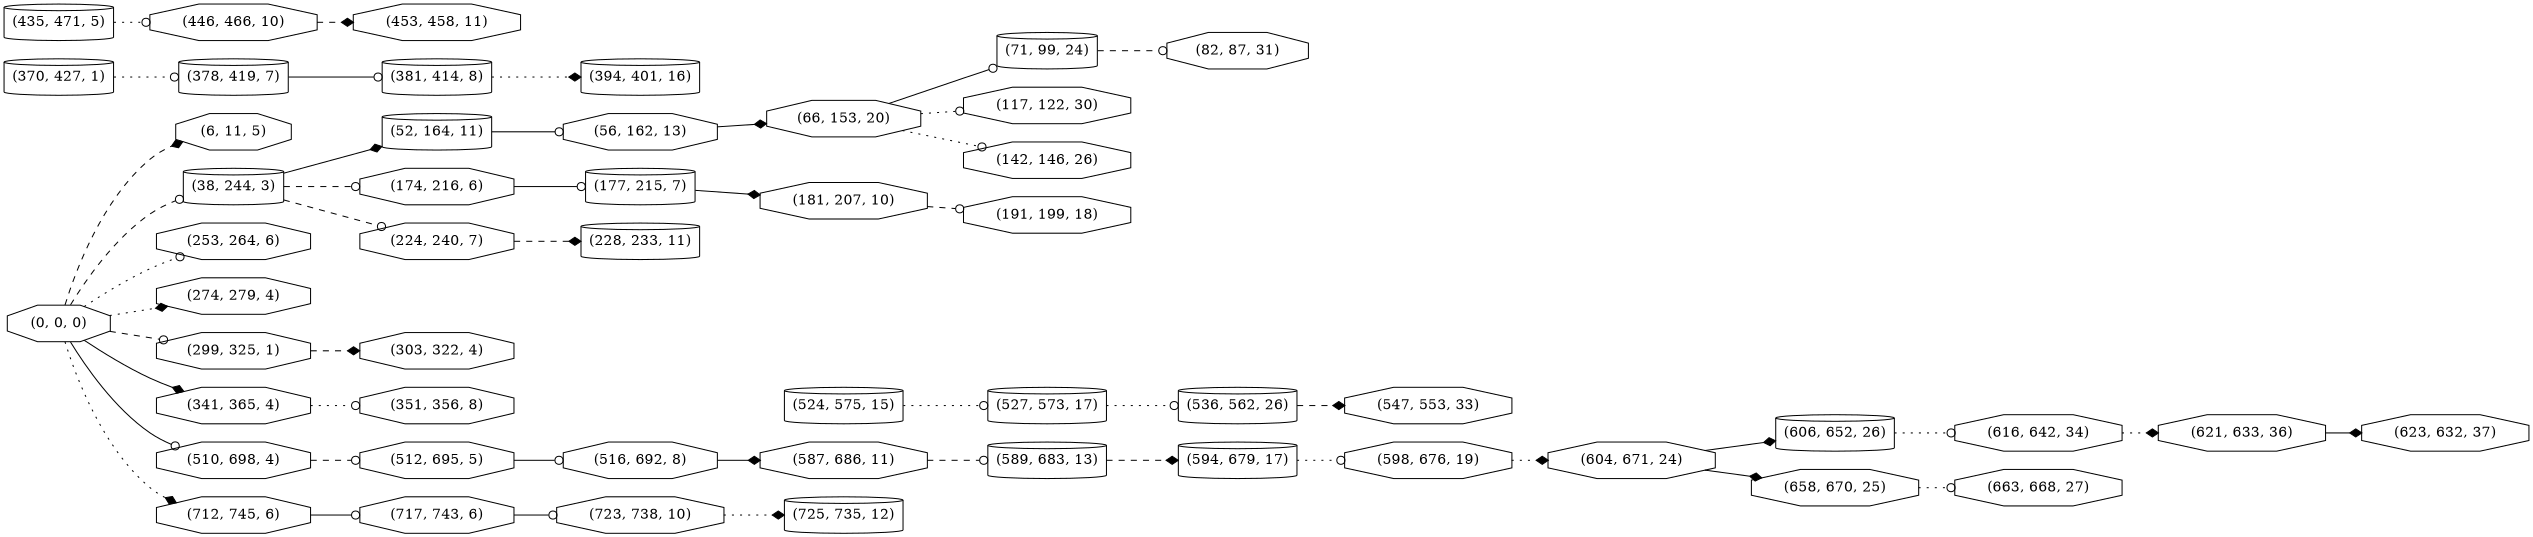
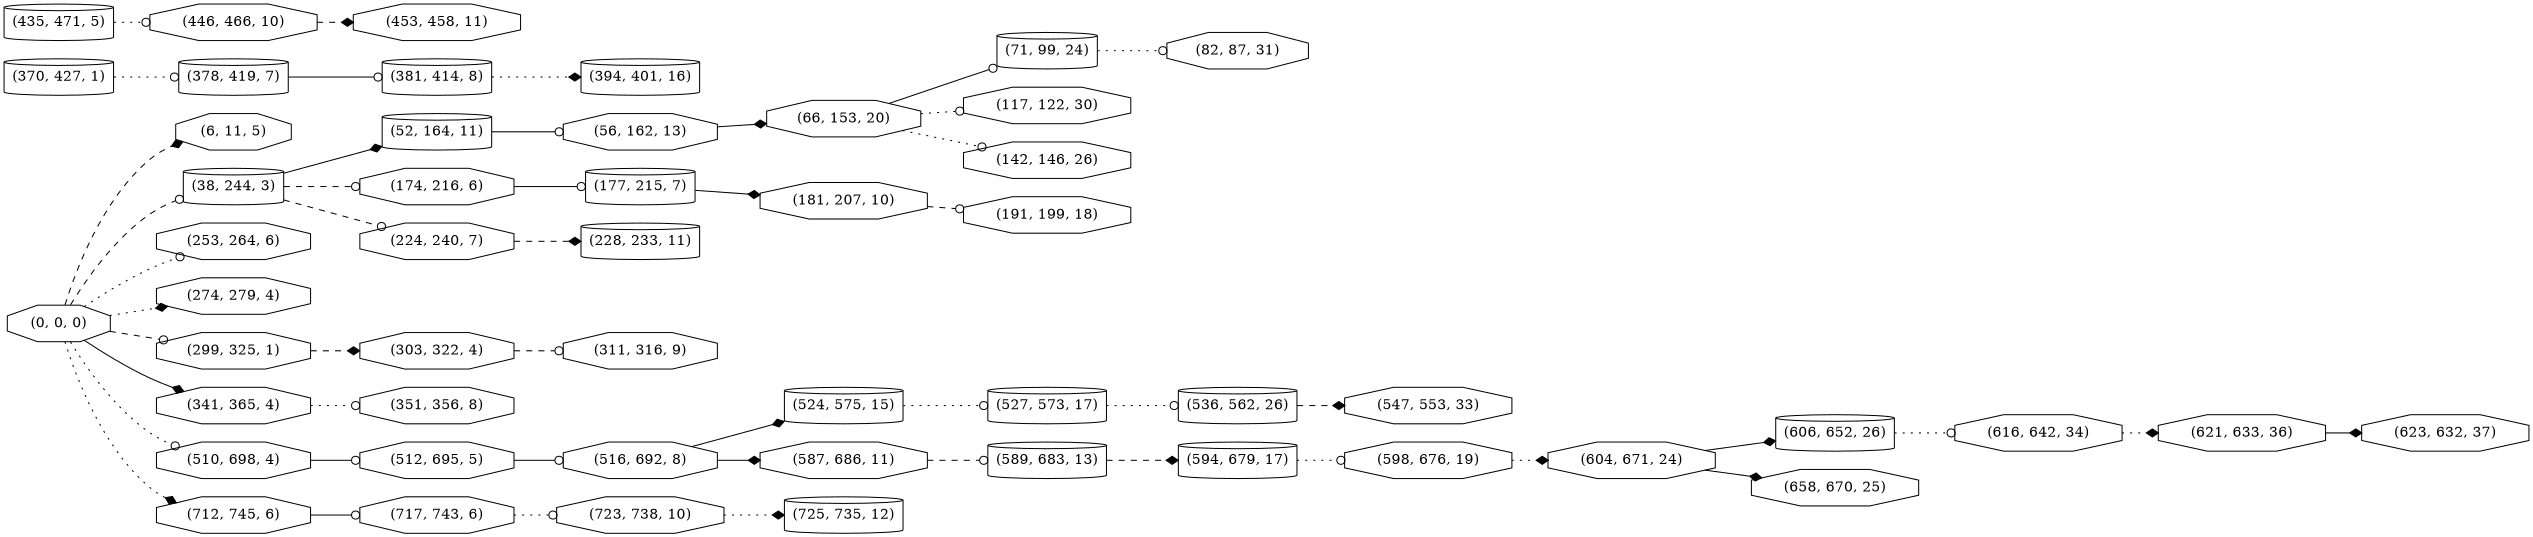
(1128, 51) -> (1128, 51)
none -> (640, 351)
(114, 401) -> (114, 401)
none -> (732, 436)
(331, 460) -> (331, 460)
(2038, 488) -> none
(531, 515) -> (531, 515)
